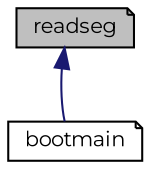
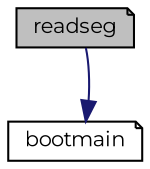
(62, 95) -> (89, 74)
